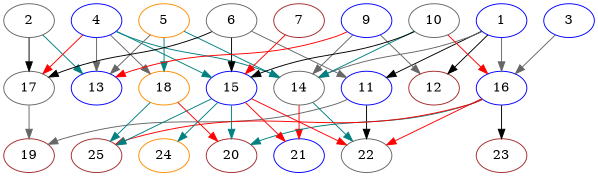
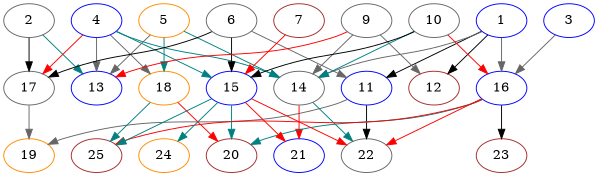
(367, 21) -> (367, 21)
(29, 156) -> (29, 156)
